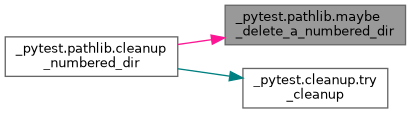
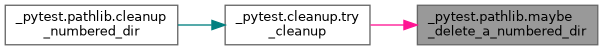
(195, 42) -> (387, 25)
